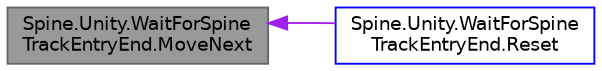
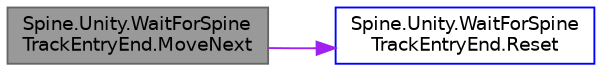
(312, 23) -> (292, 48)
